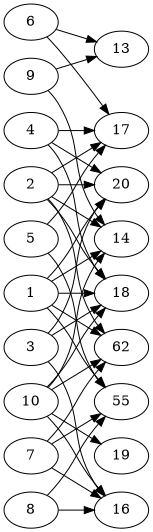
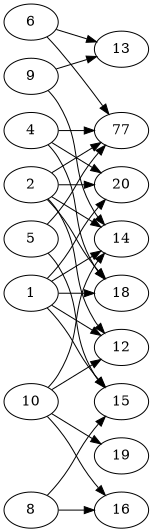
(122, 131) -> (122, 131)
(85, 333) -> none
(31, 347) -> none
(122, 347) -> (122, 347)
(122, 402) -> (122, 402)
(31, 456) -> none
